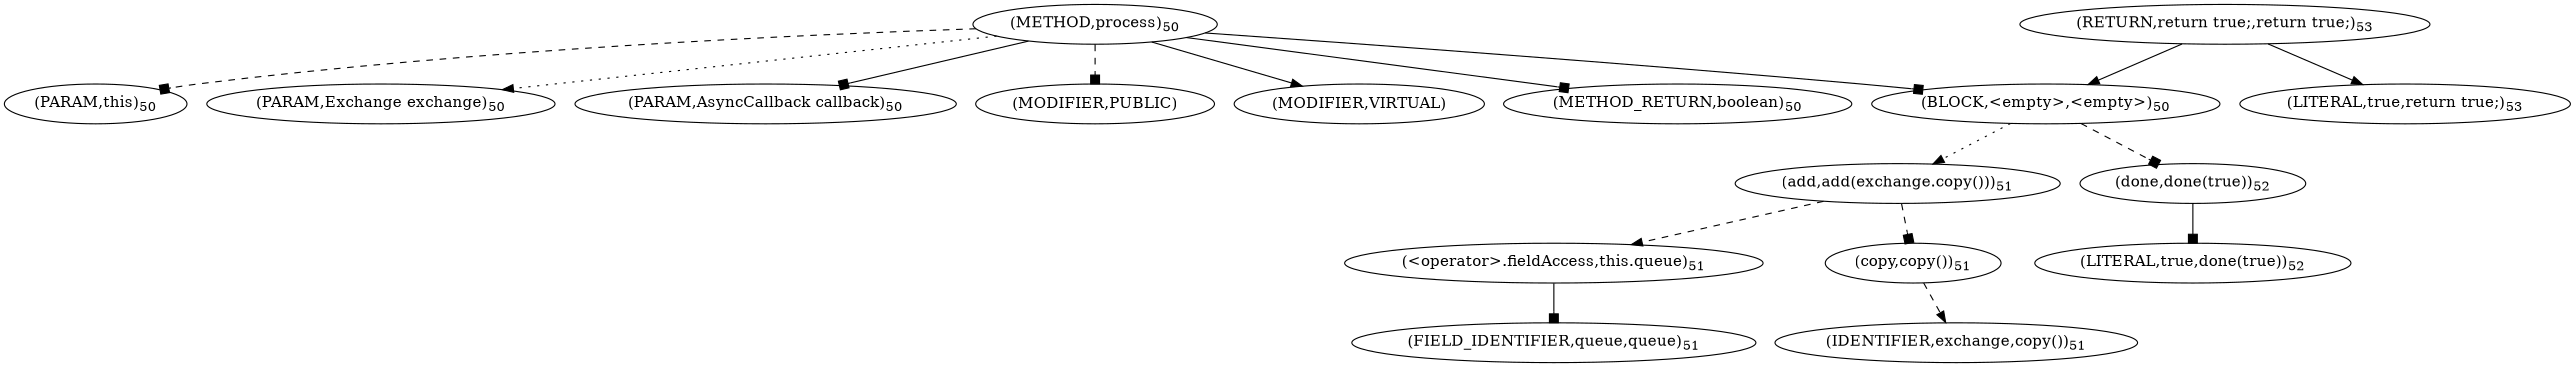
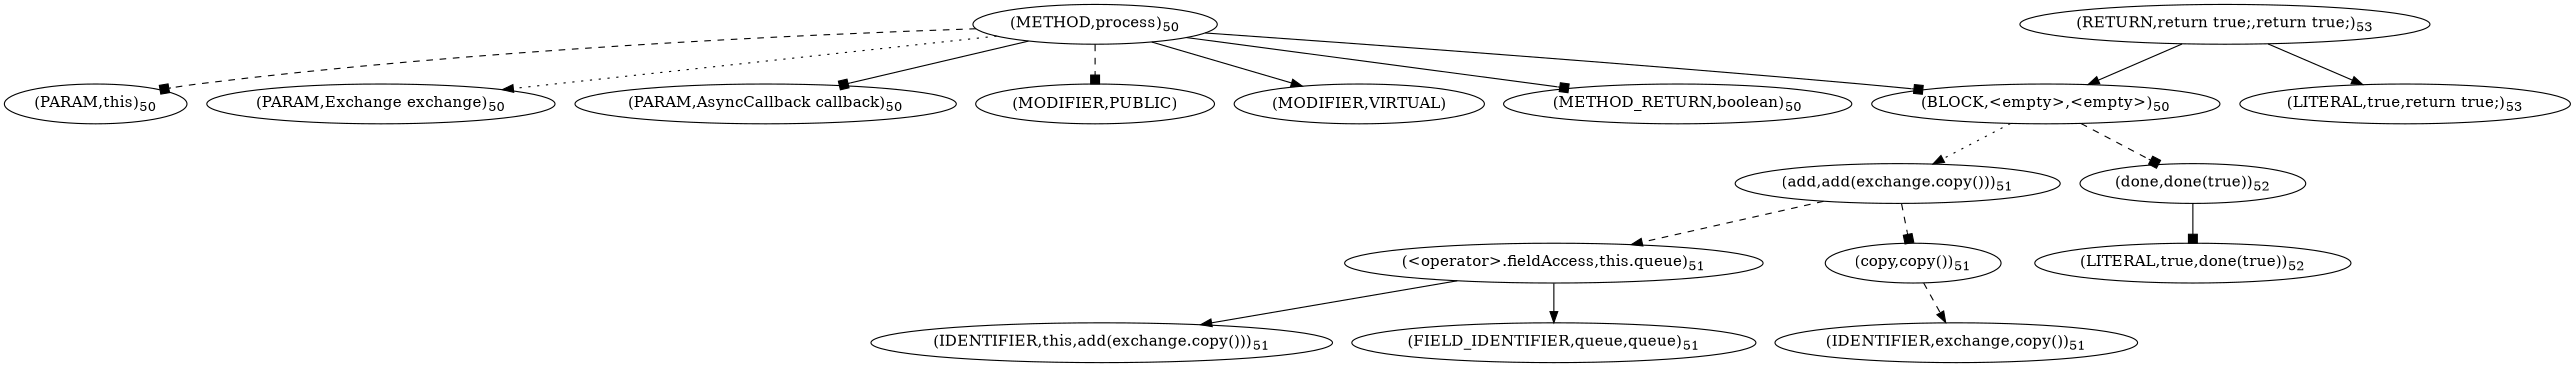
(1554, 298) -> (1554, 298)
none -> (1102, 343)
